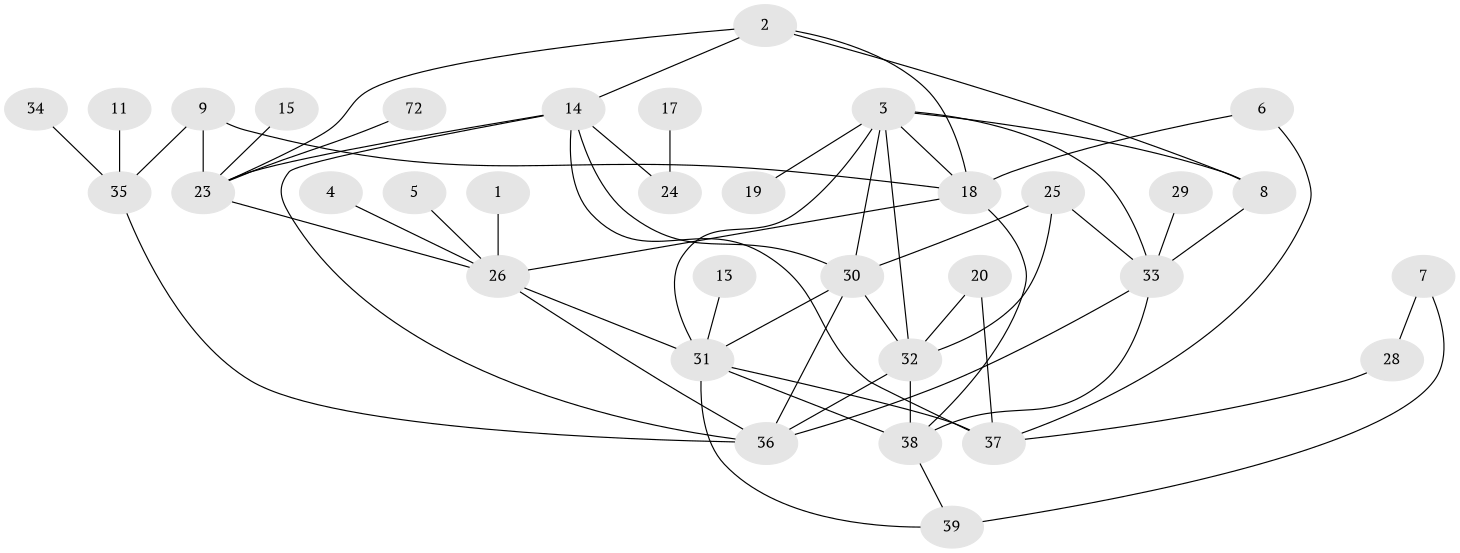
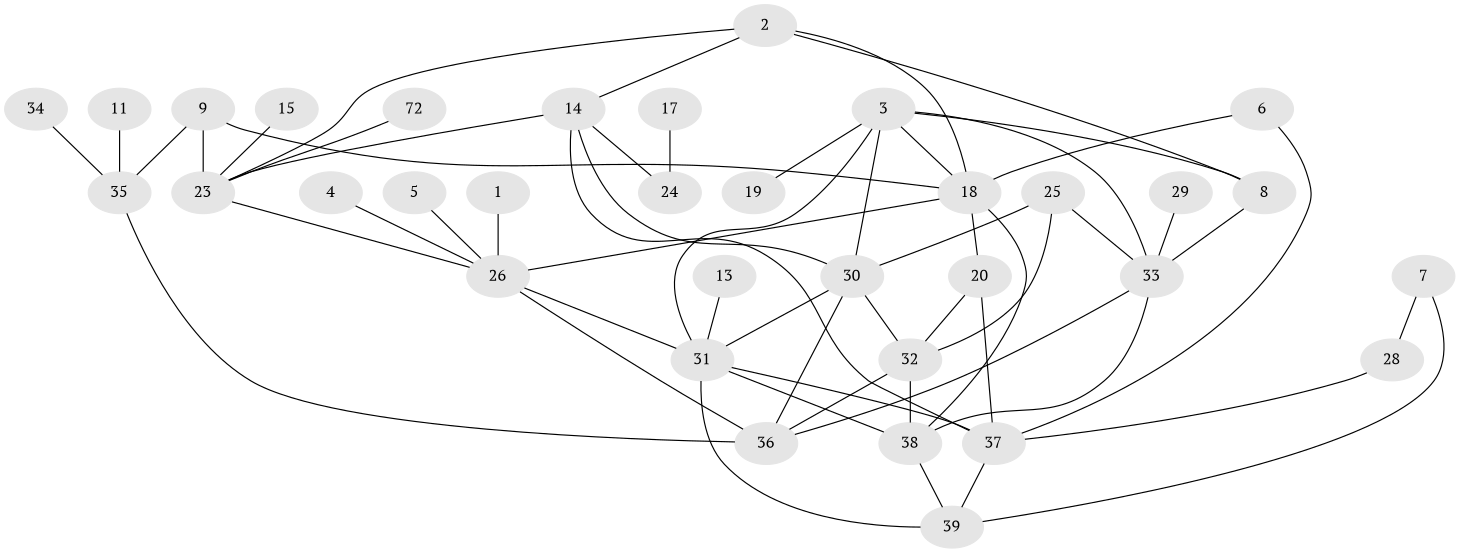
(897, 234) -> none
none -> (975, 236)
(358, 292) -> none
none -> (973, 485)
